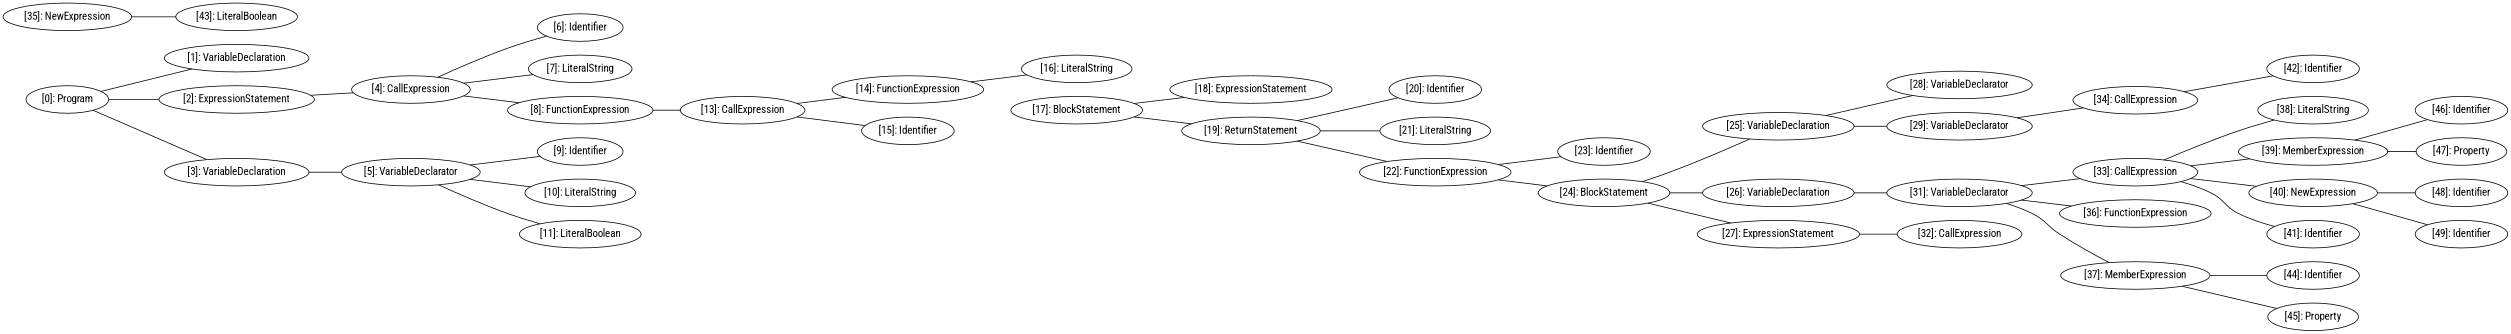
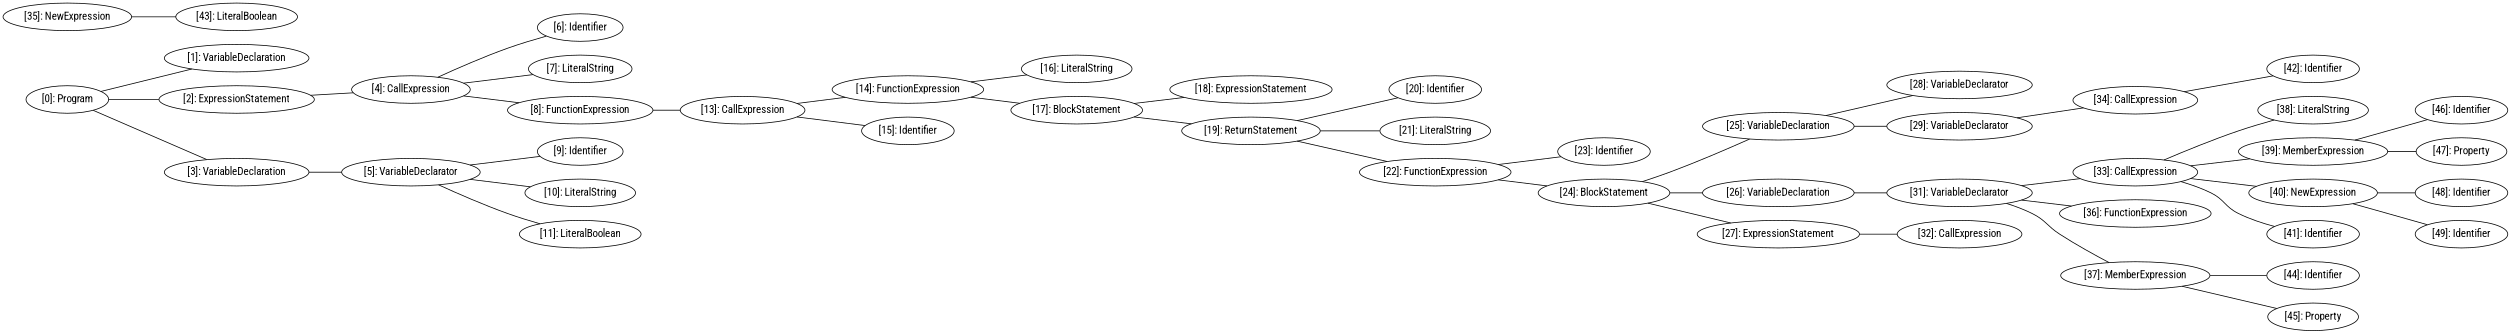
none -> (995, 100)
